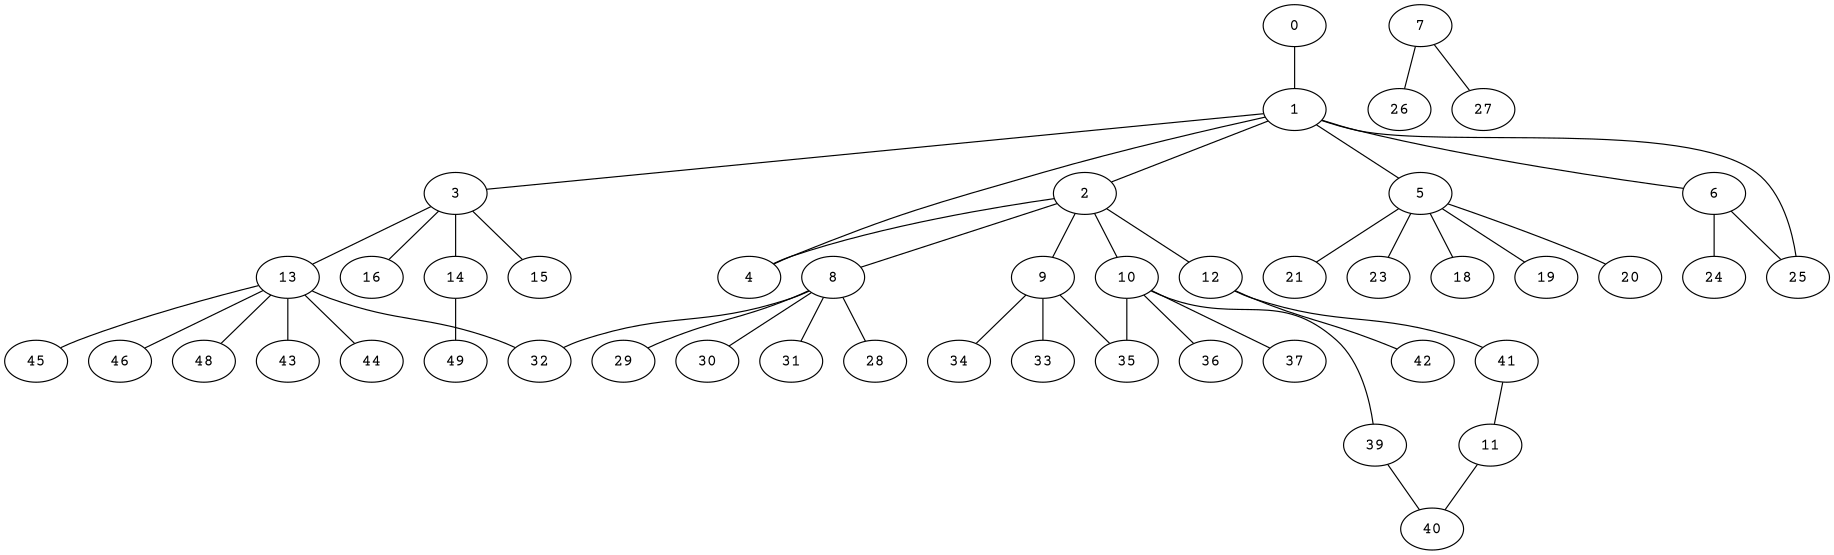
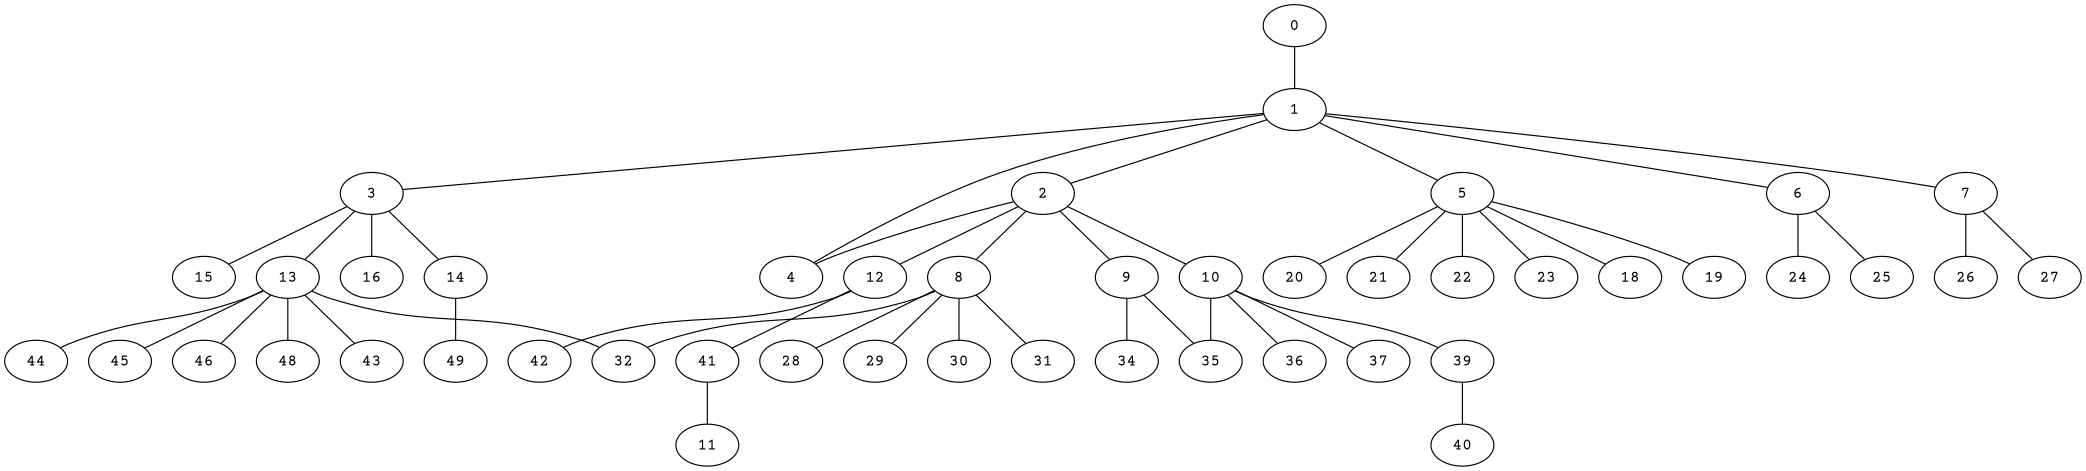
(1588, 139) -> (1631, 147)
none -> (1462, 277)
(1043, 361) -> none
(1461, 487) -> none
